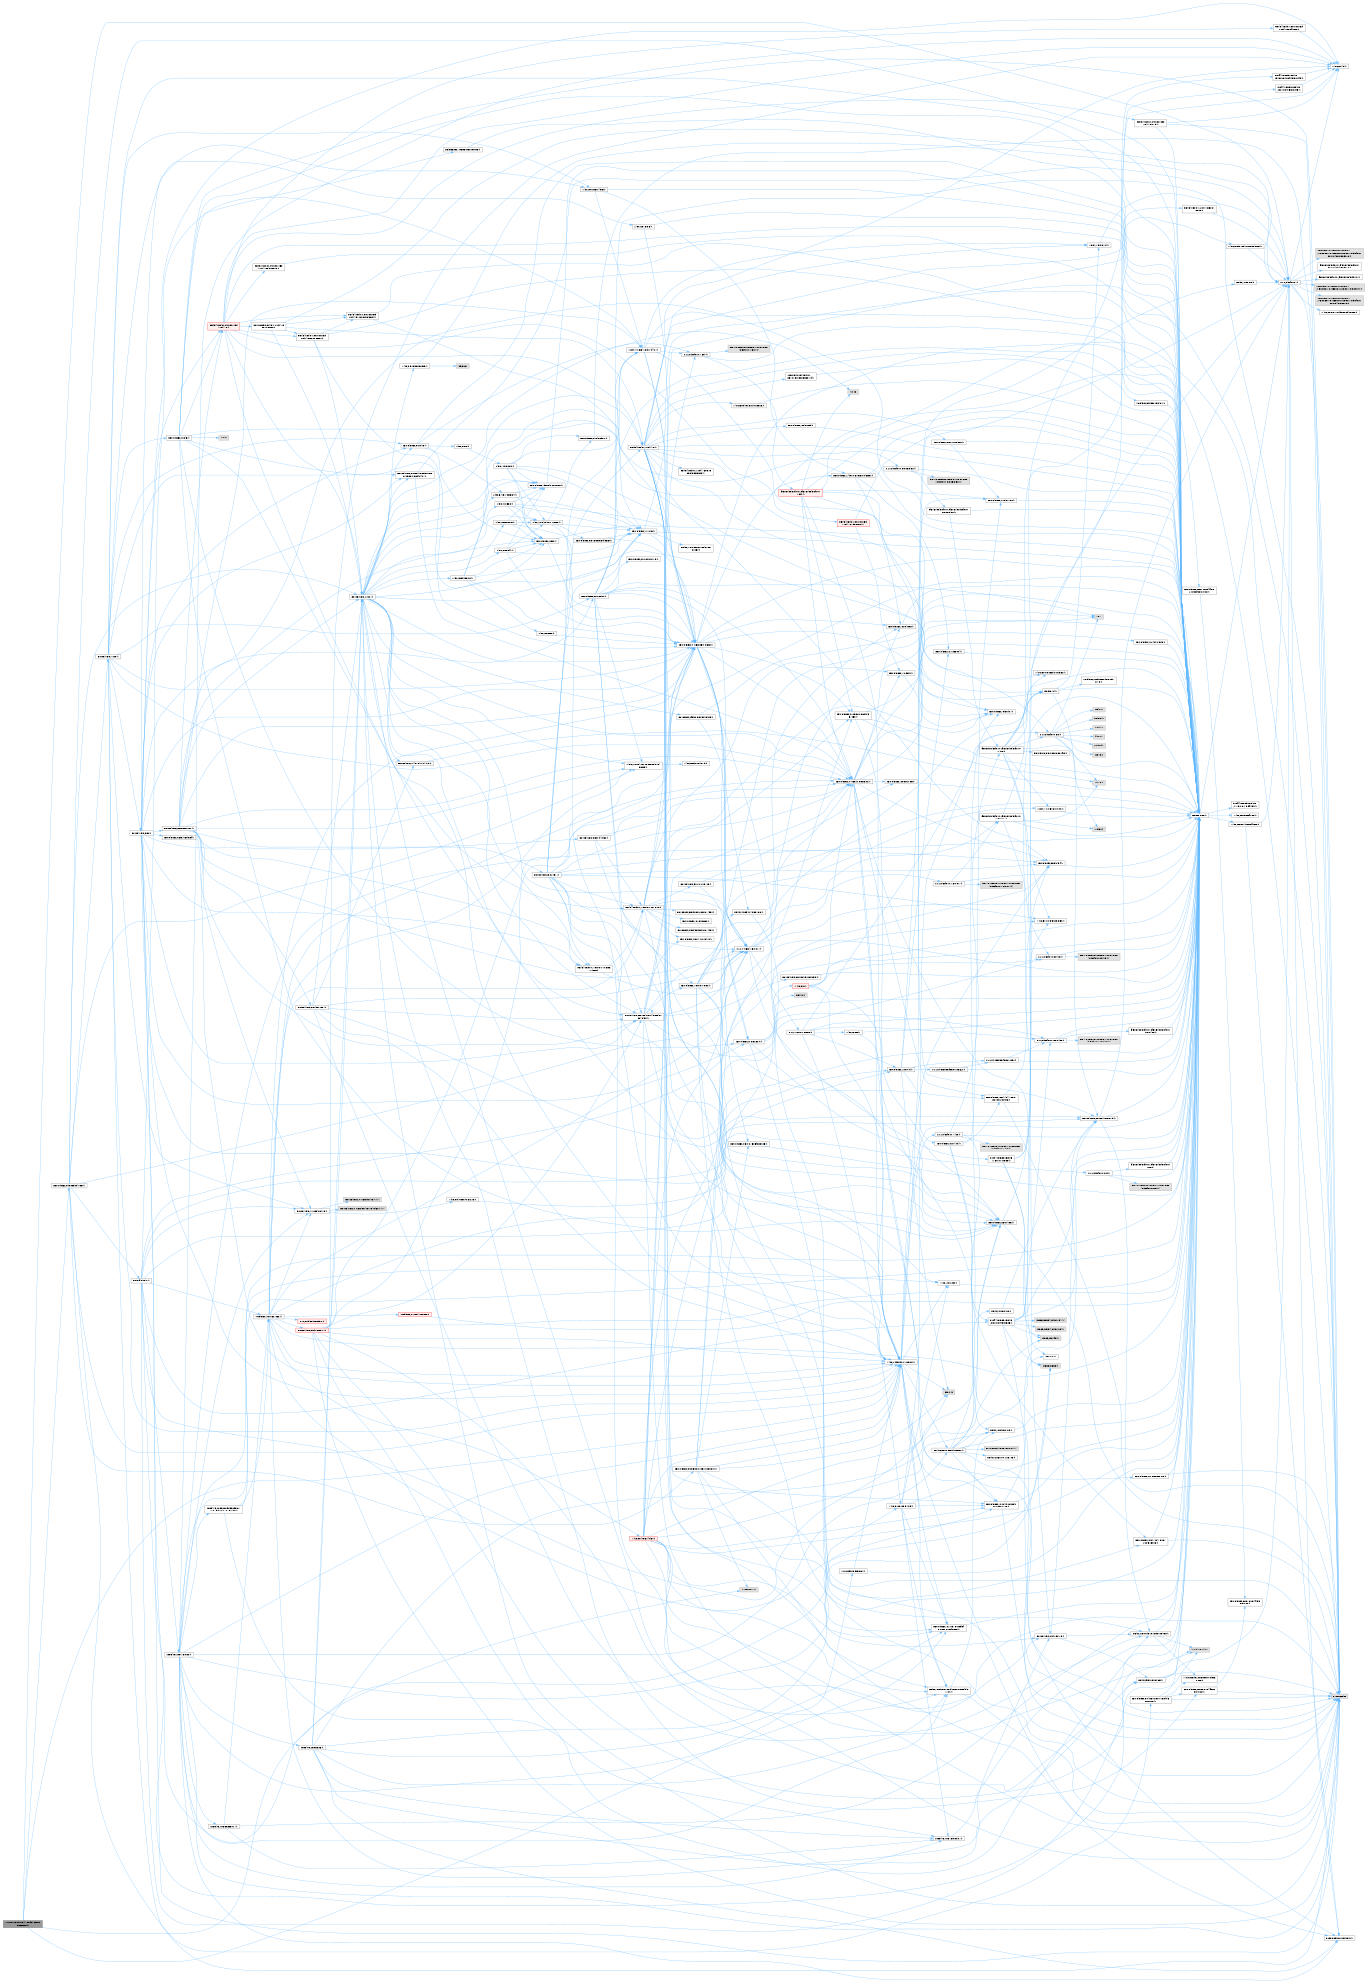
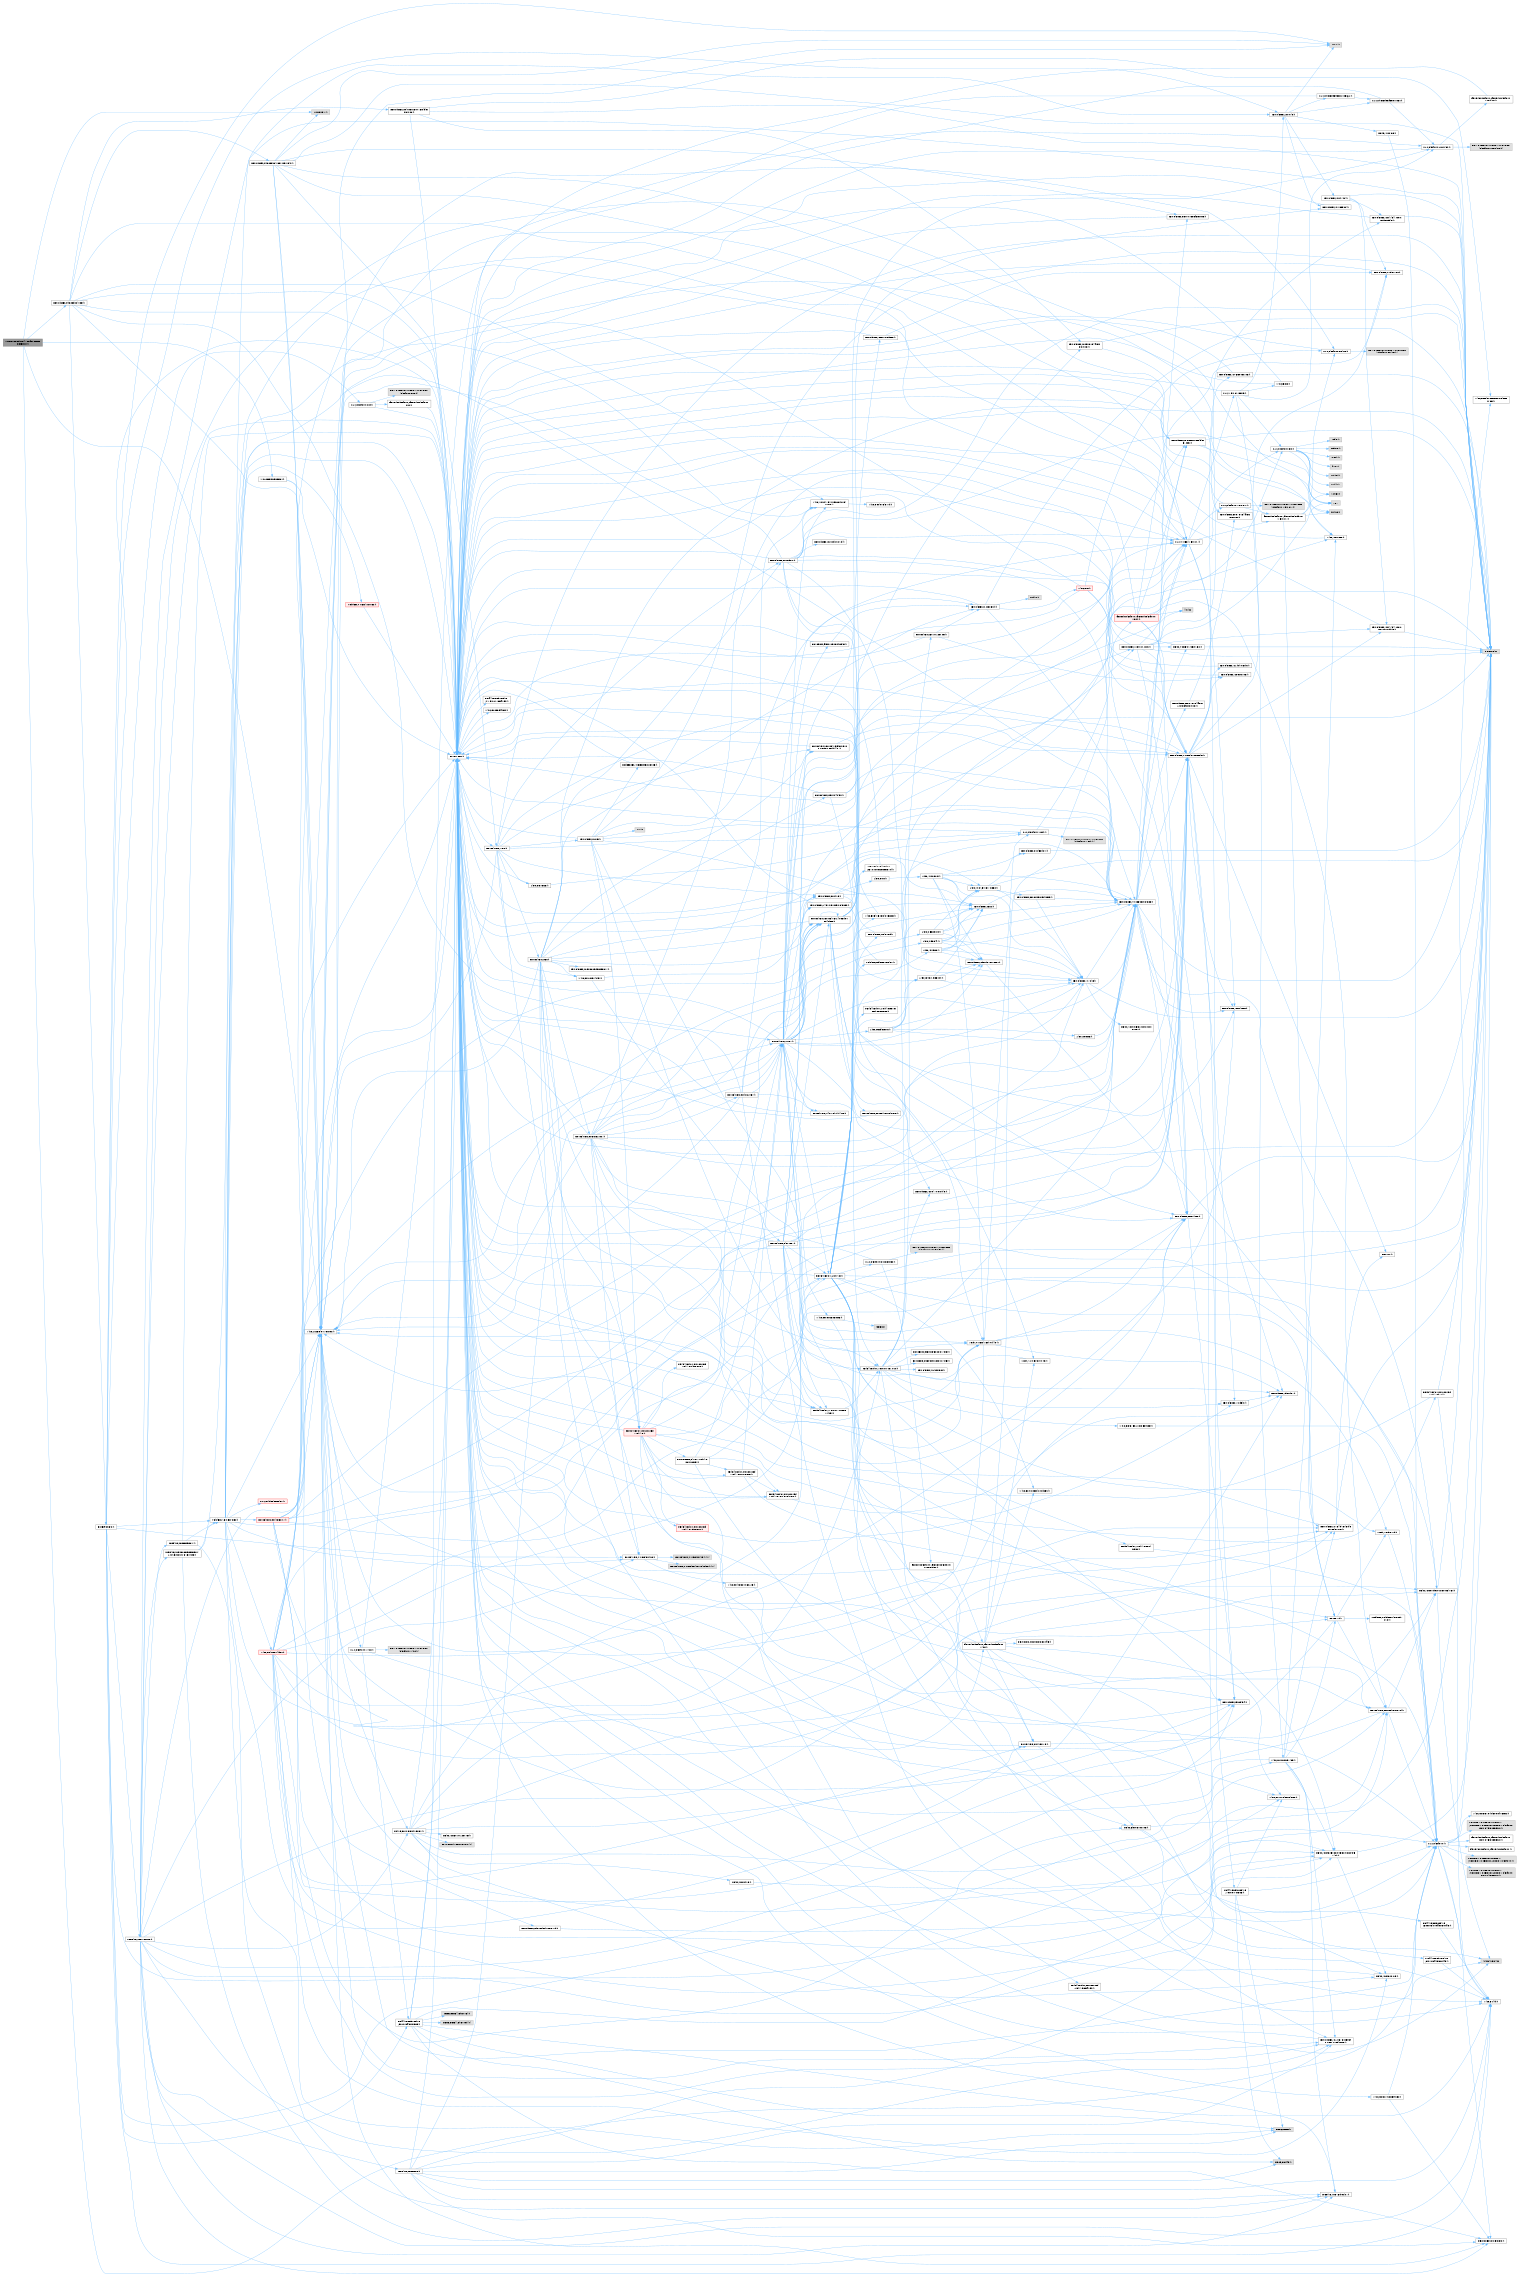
(694, 78) -> (467, 805)
(179, 838) -> (590, 969)
none -> (540, 1928)
